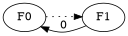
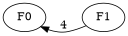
(60, 17) -> none
(64, 26) -> (64, 26)
